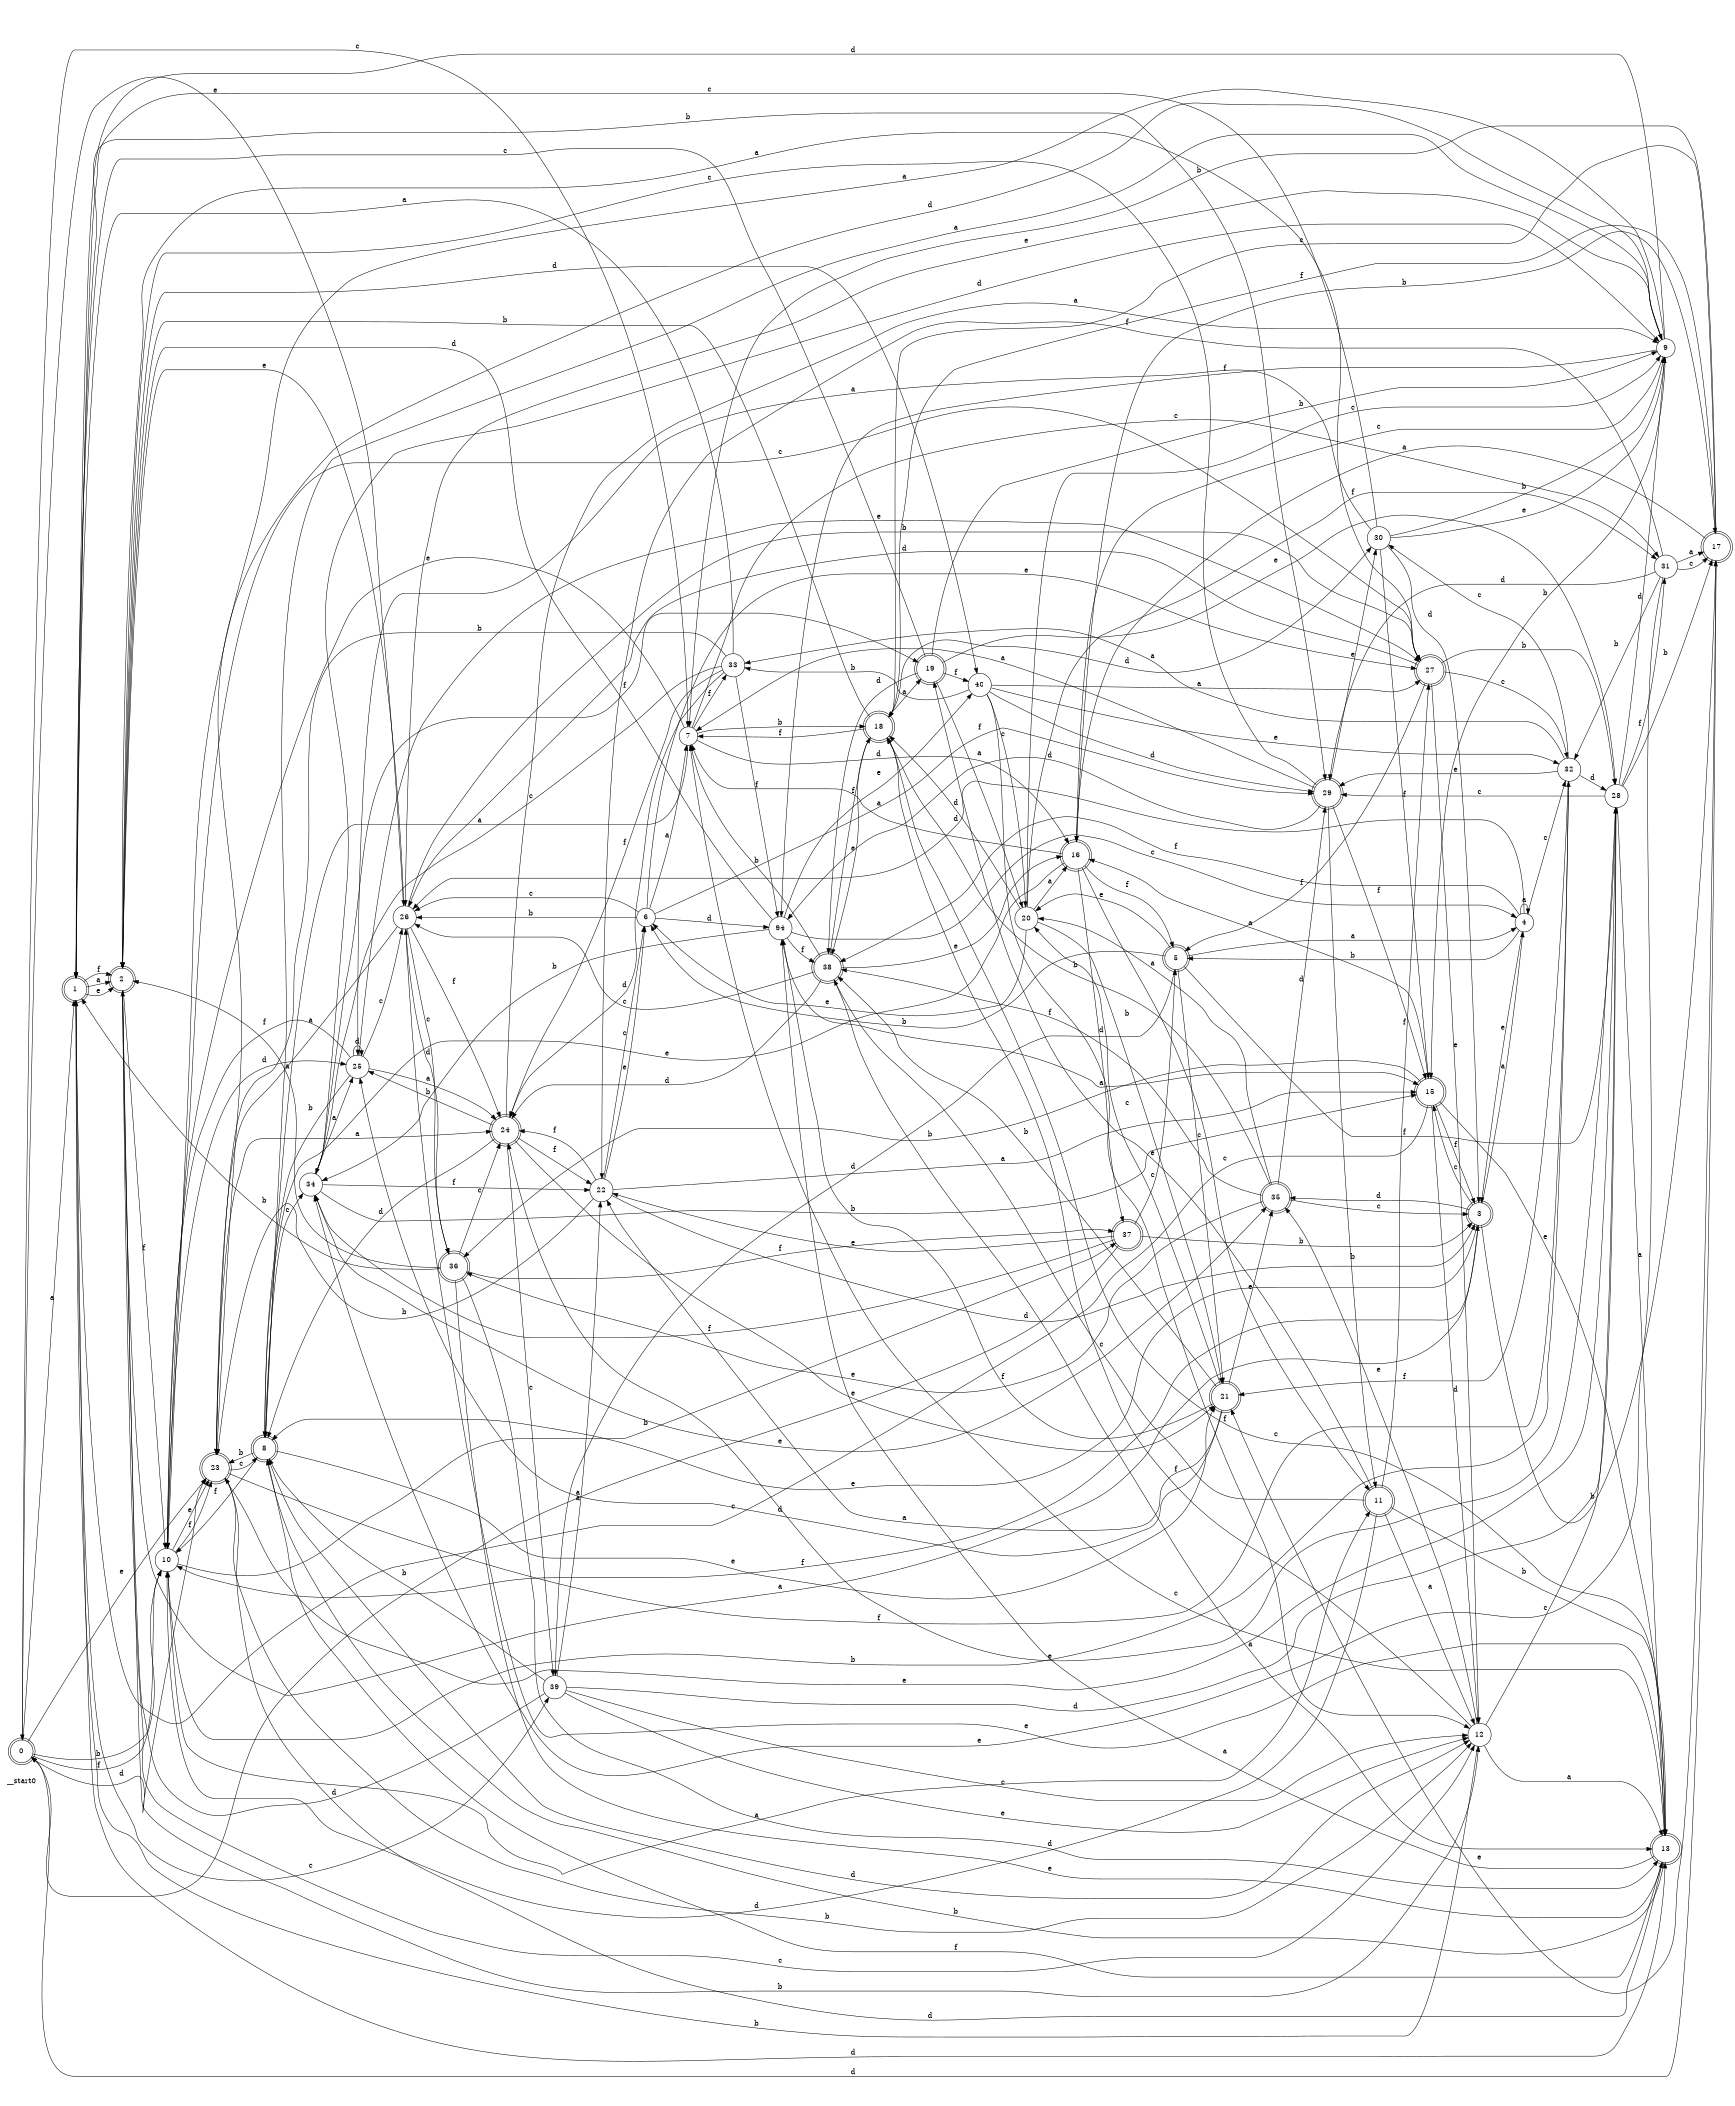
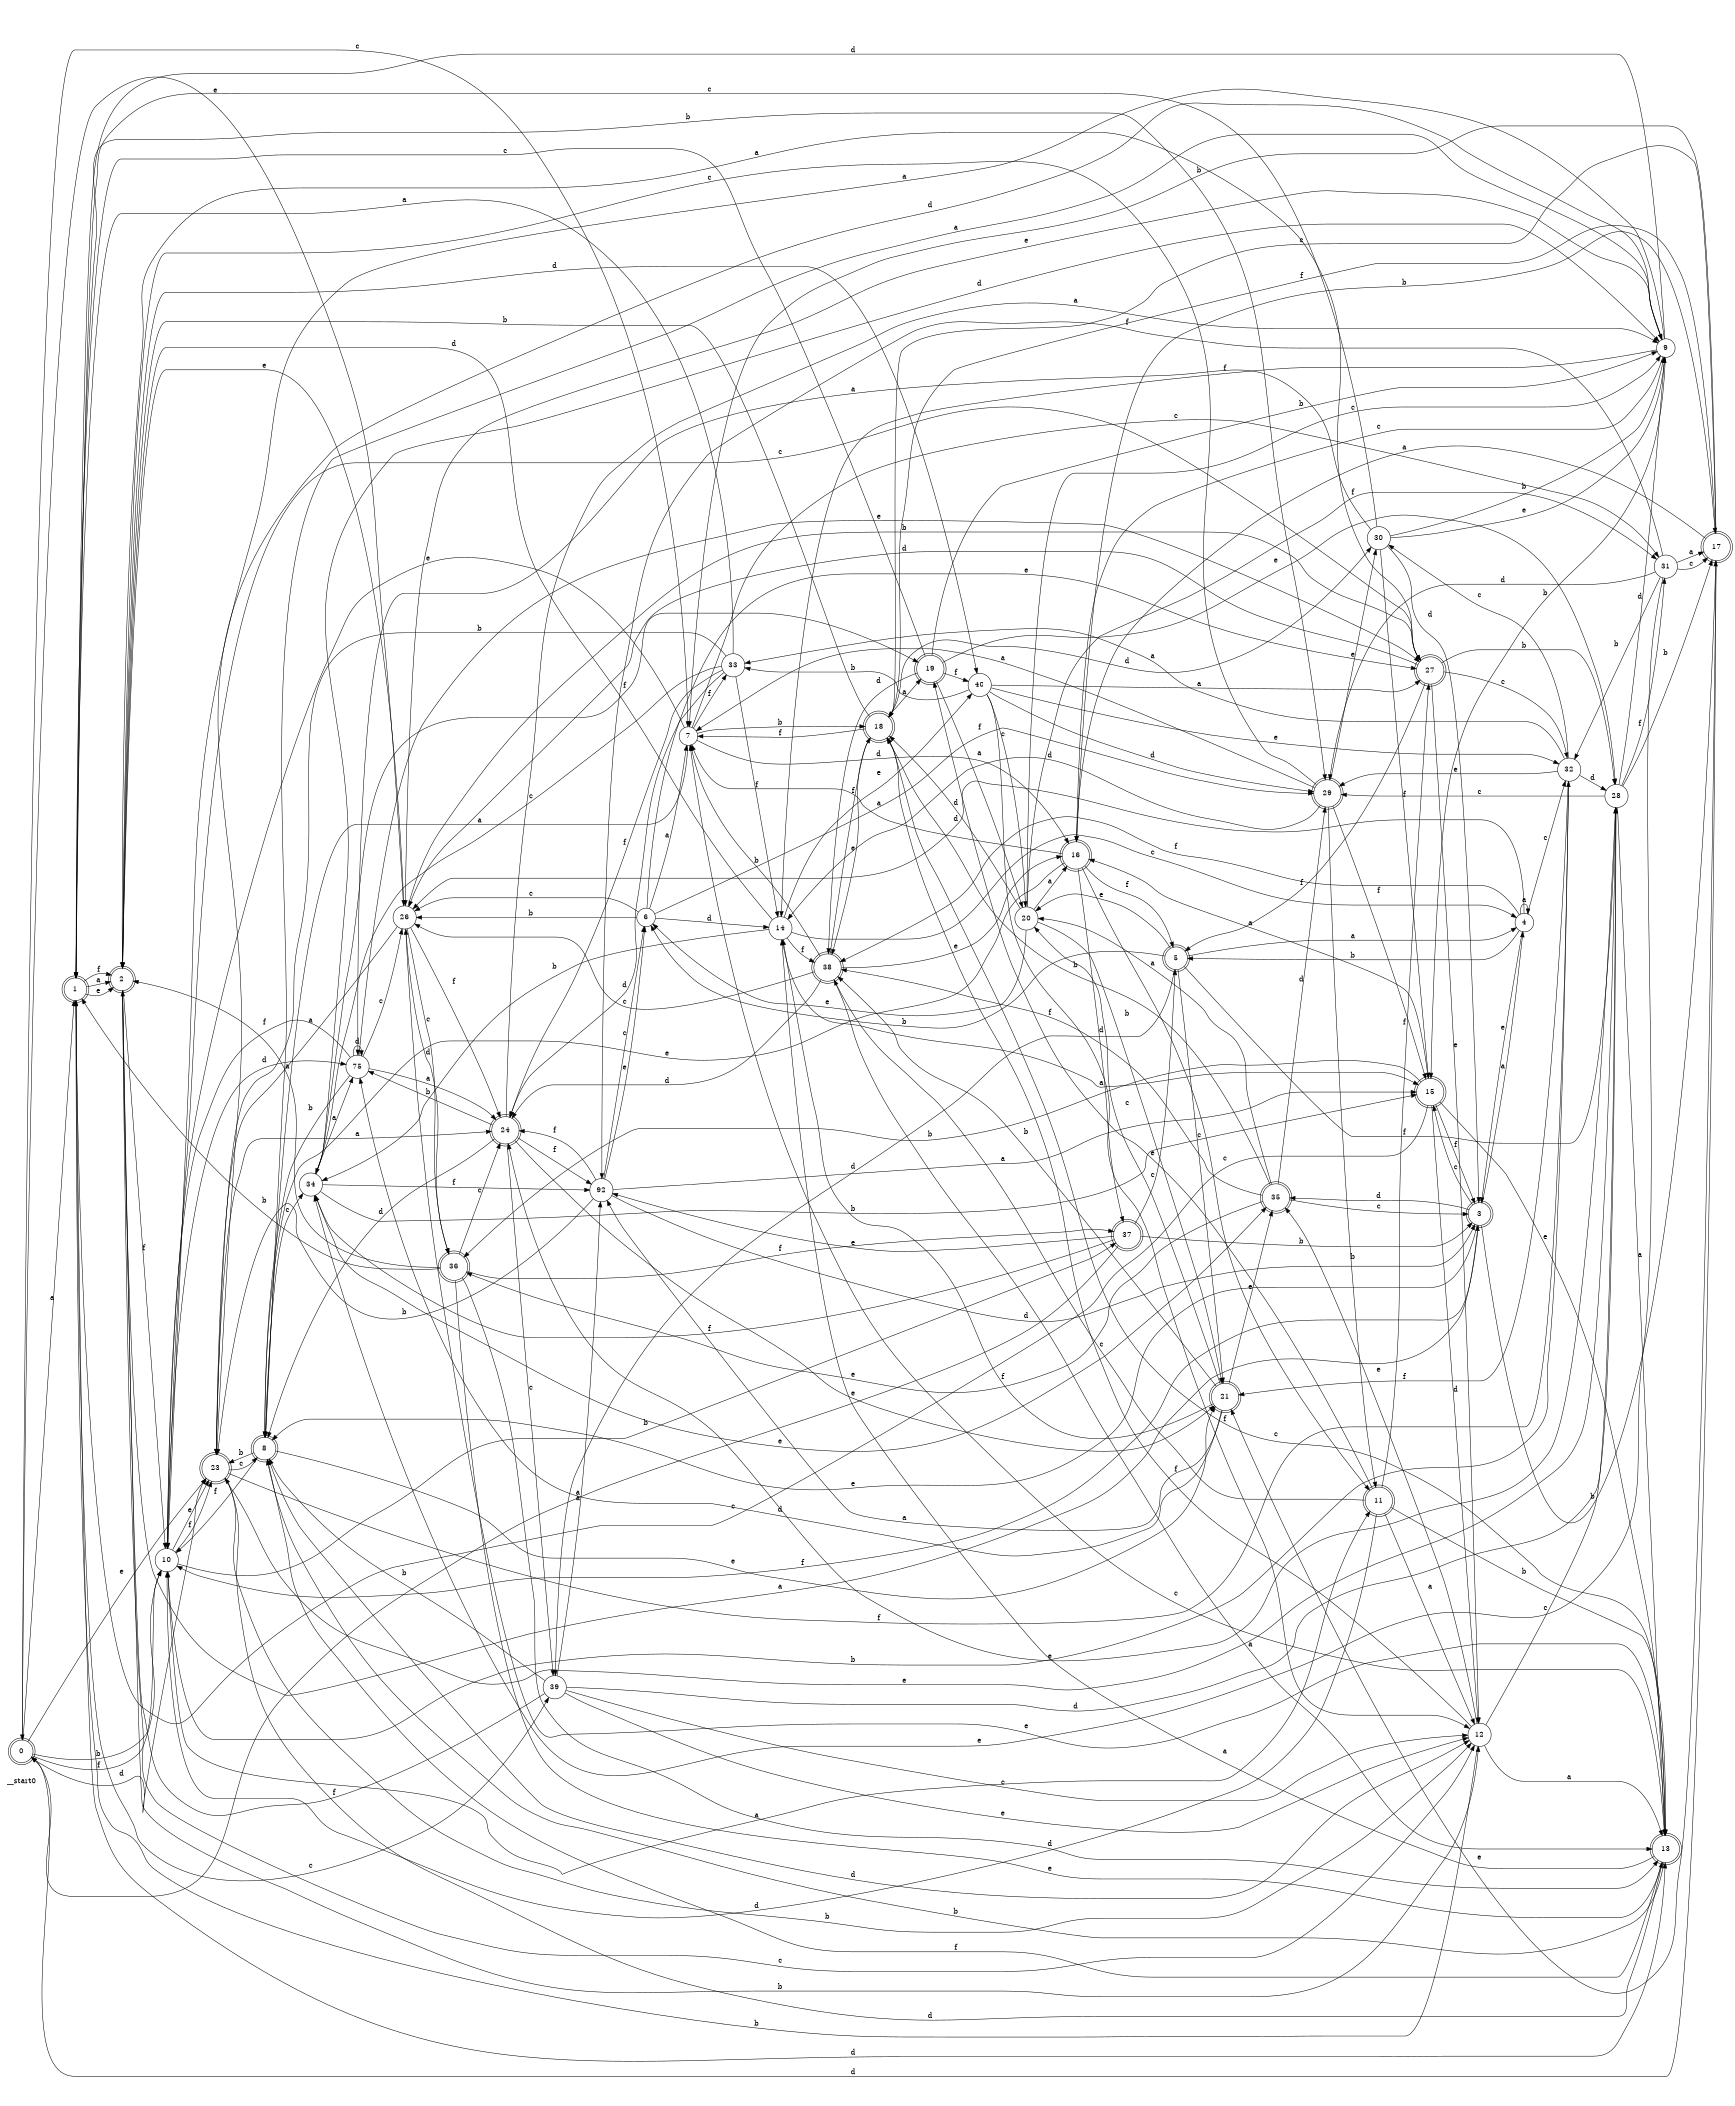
(780, 928) -> (780, 928)
(358, 1067) -> (358, 1067)
(601, 1190) -> (601, 1190)
(334, 1793) -> (334, 1793)
